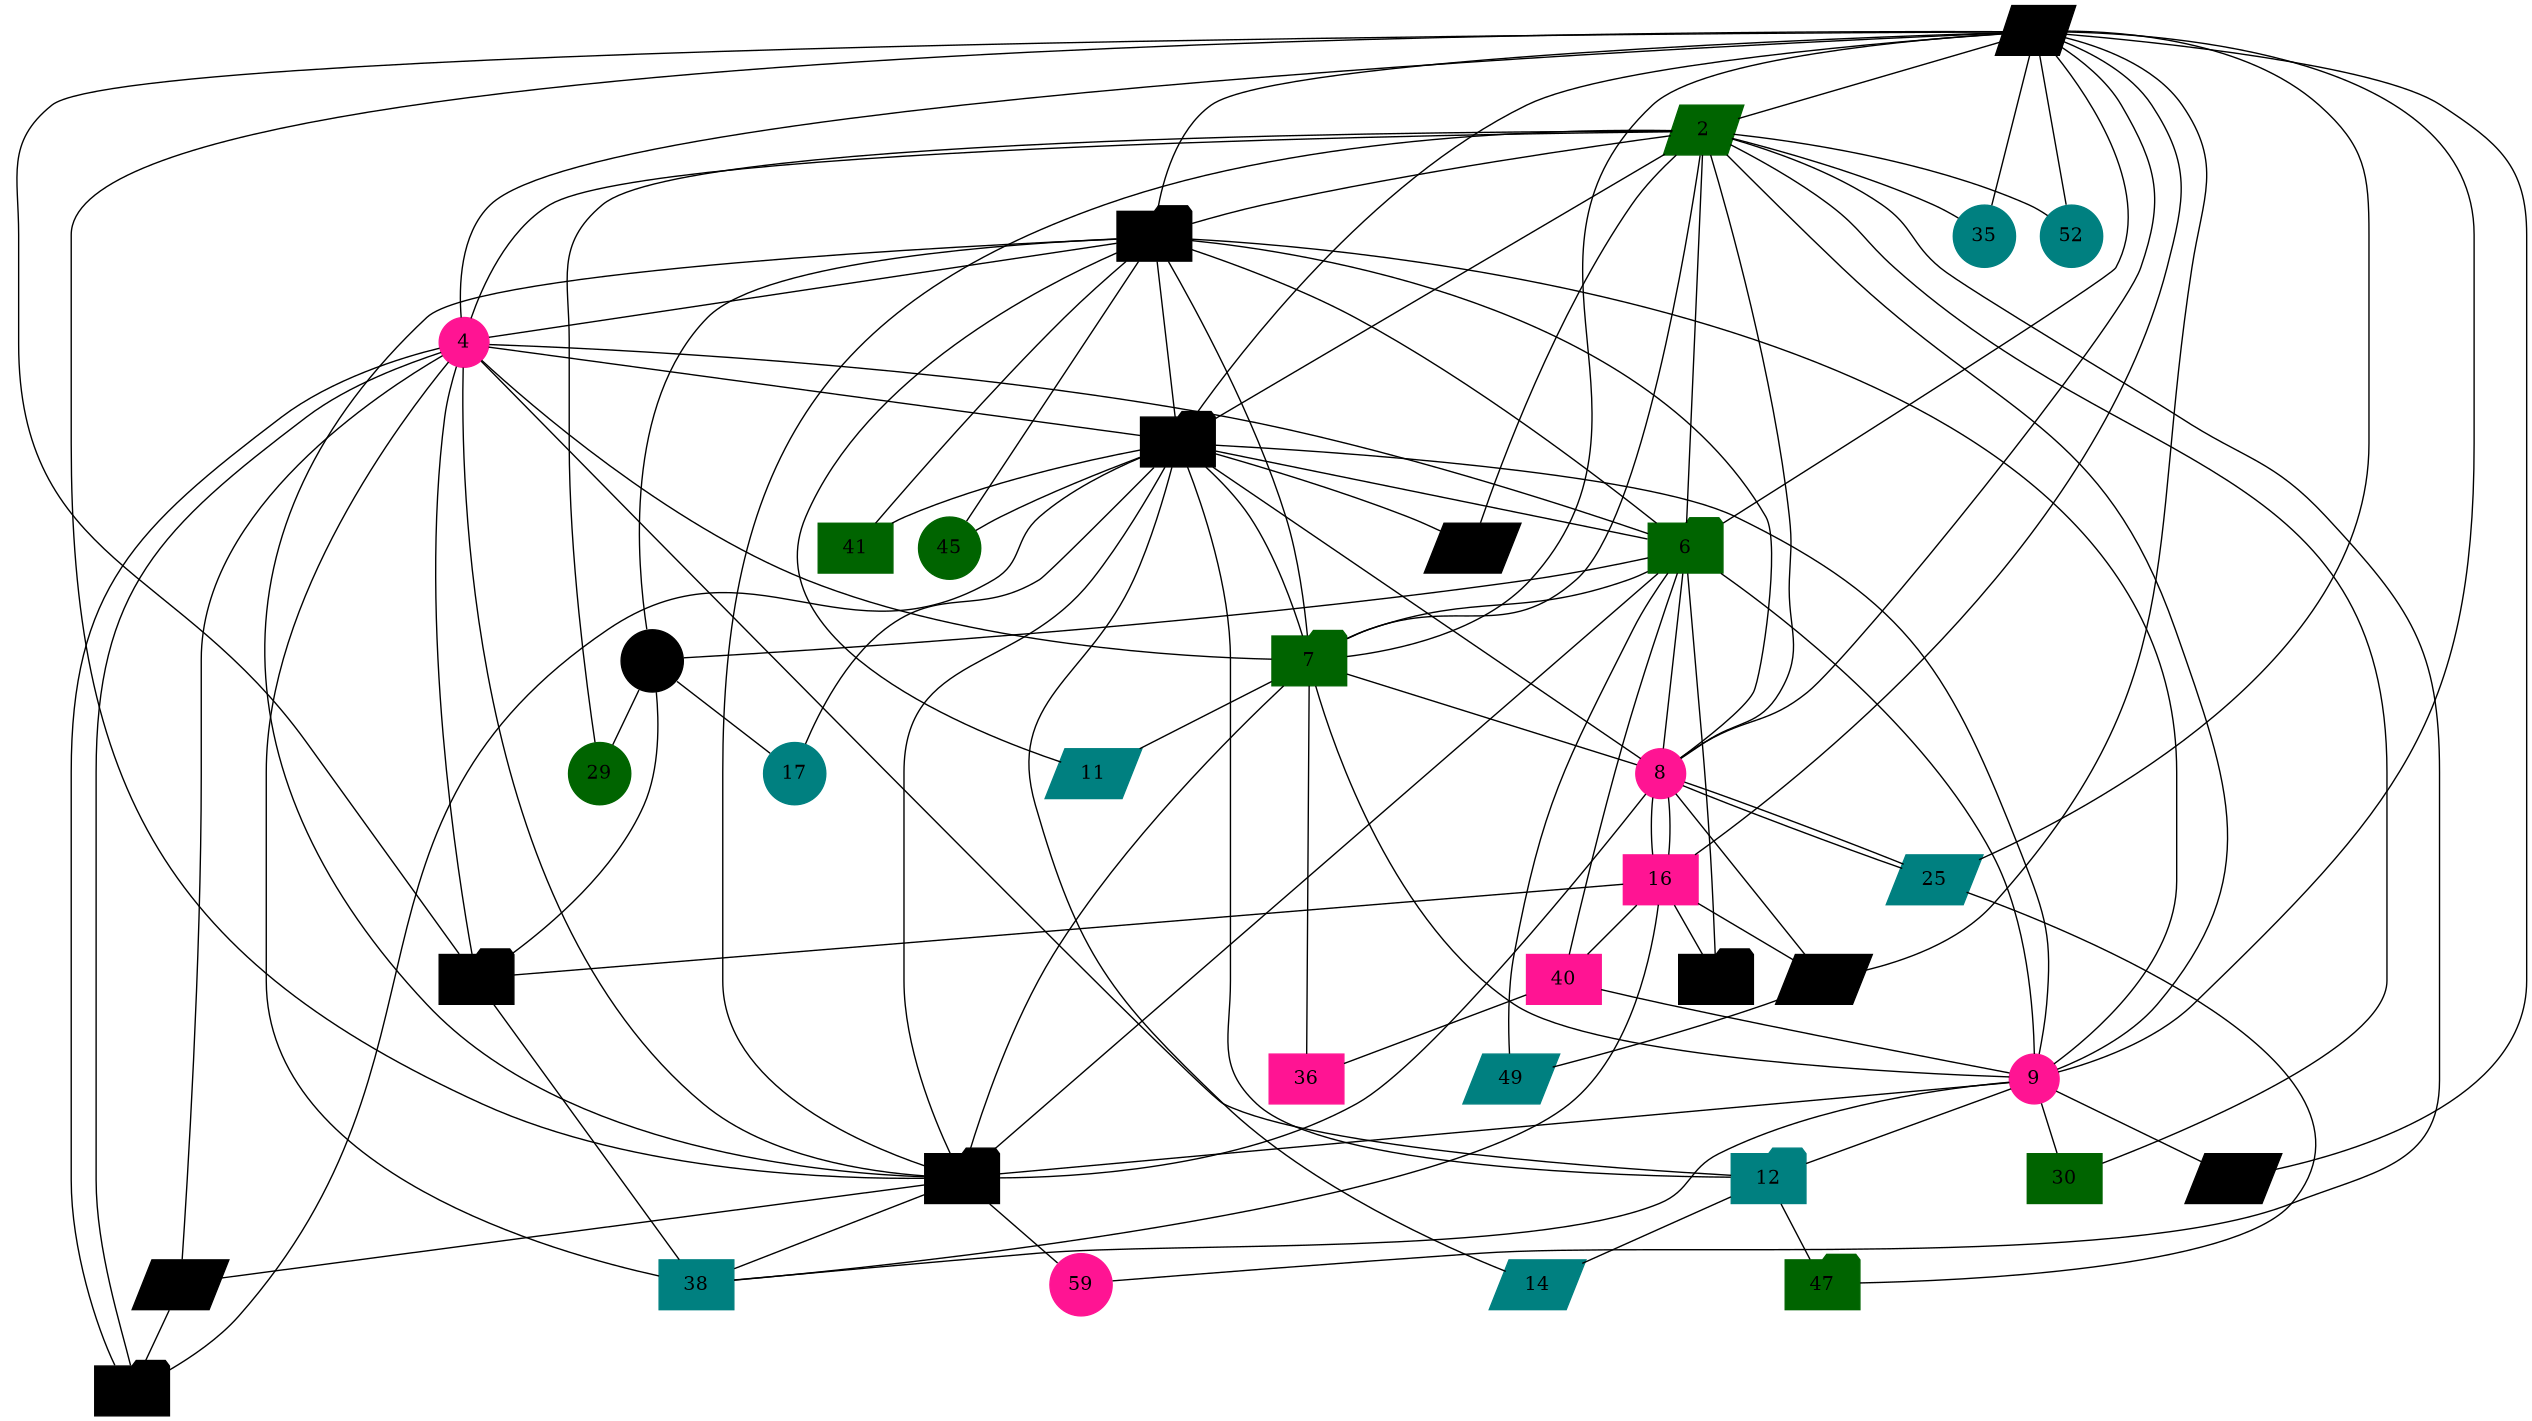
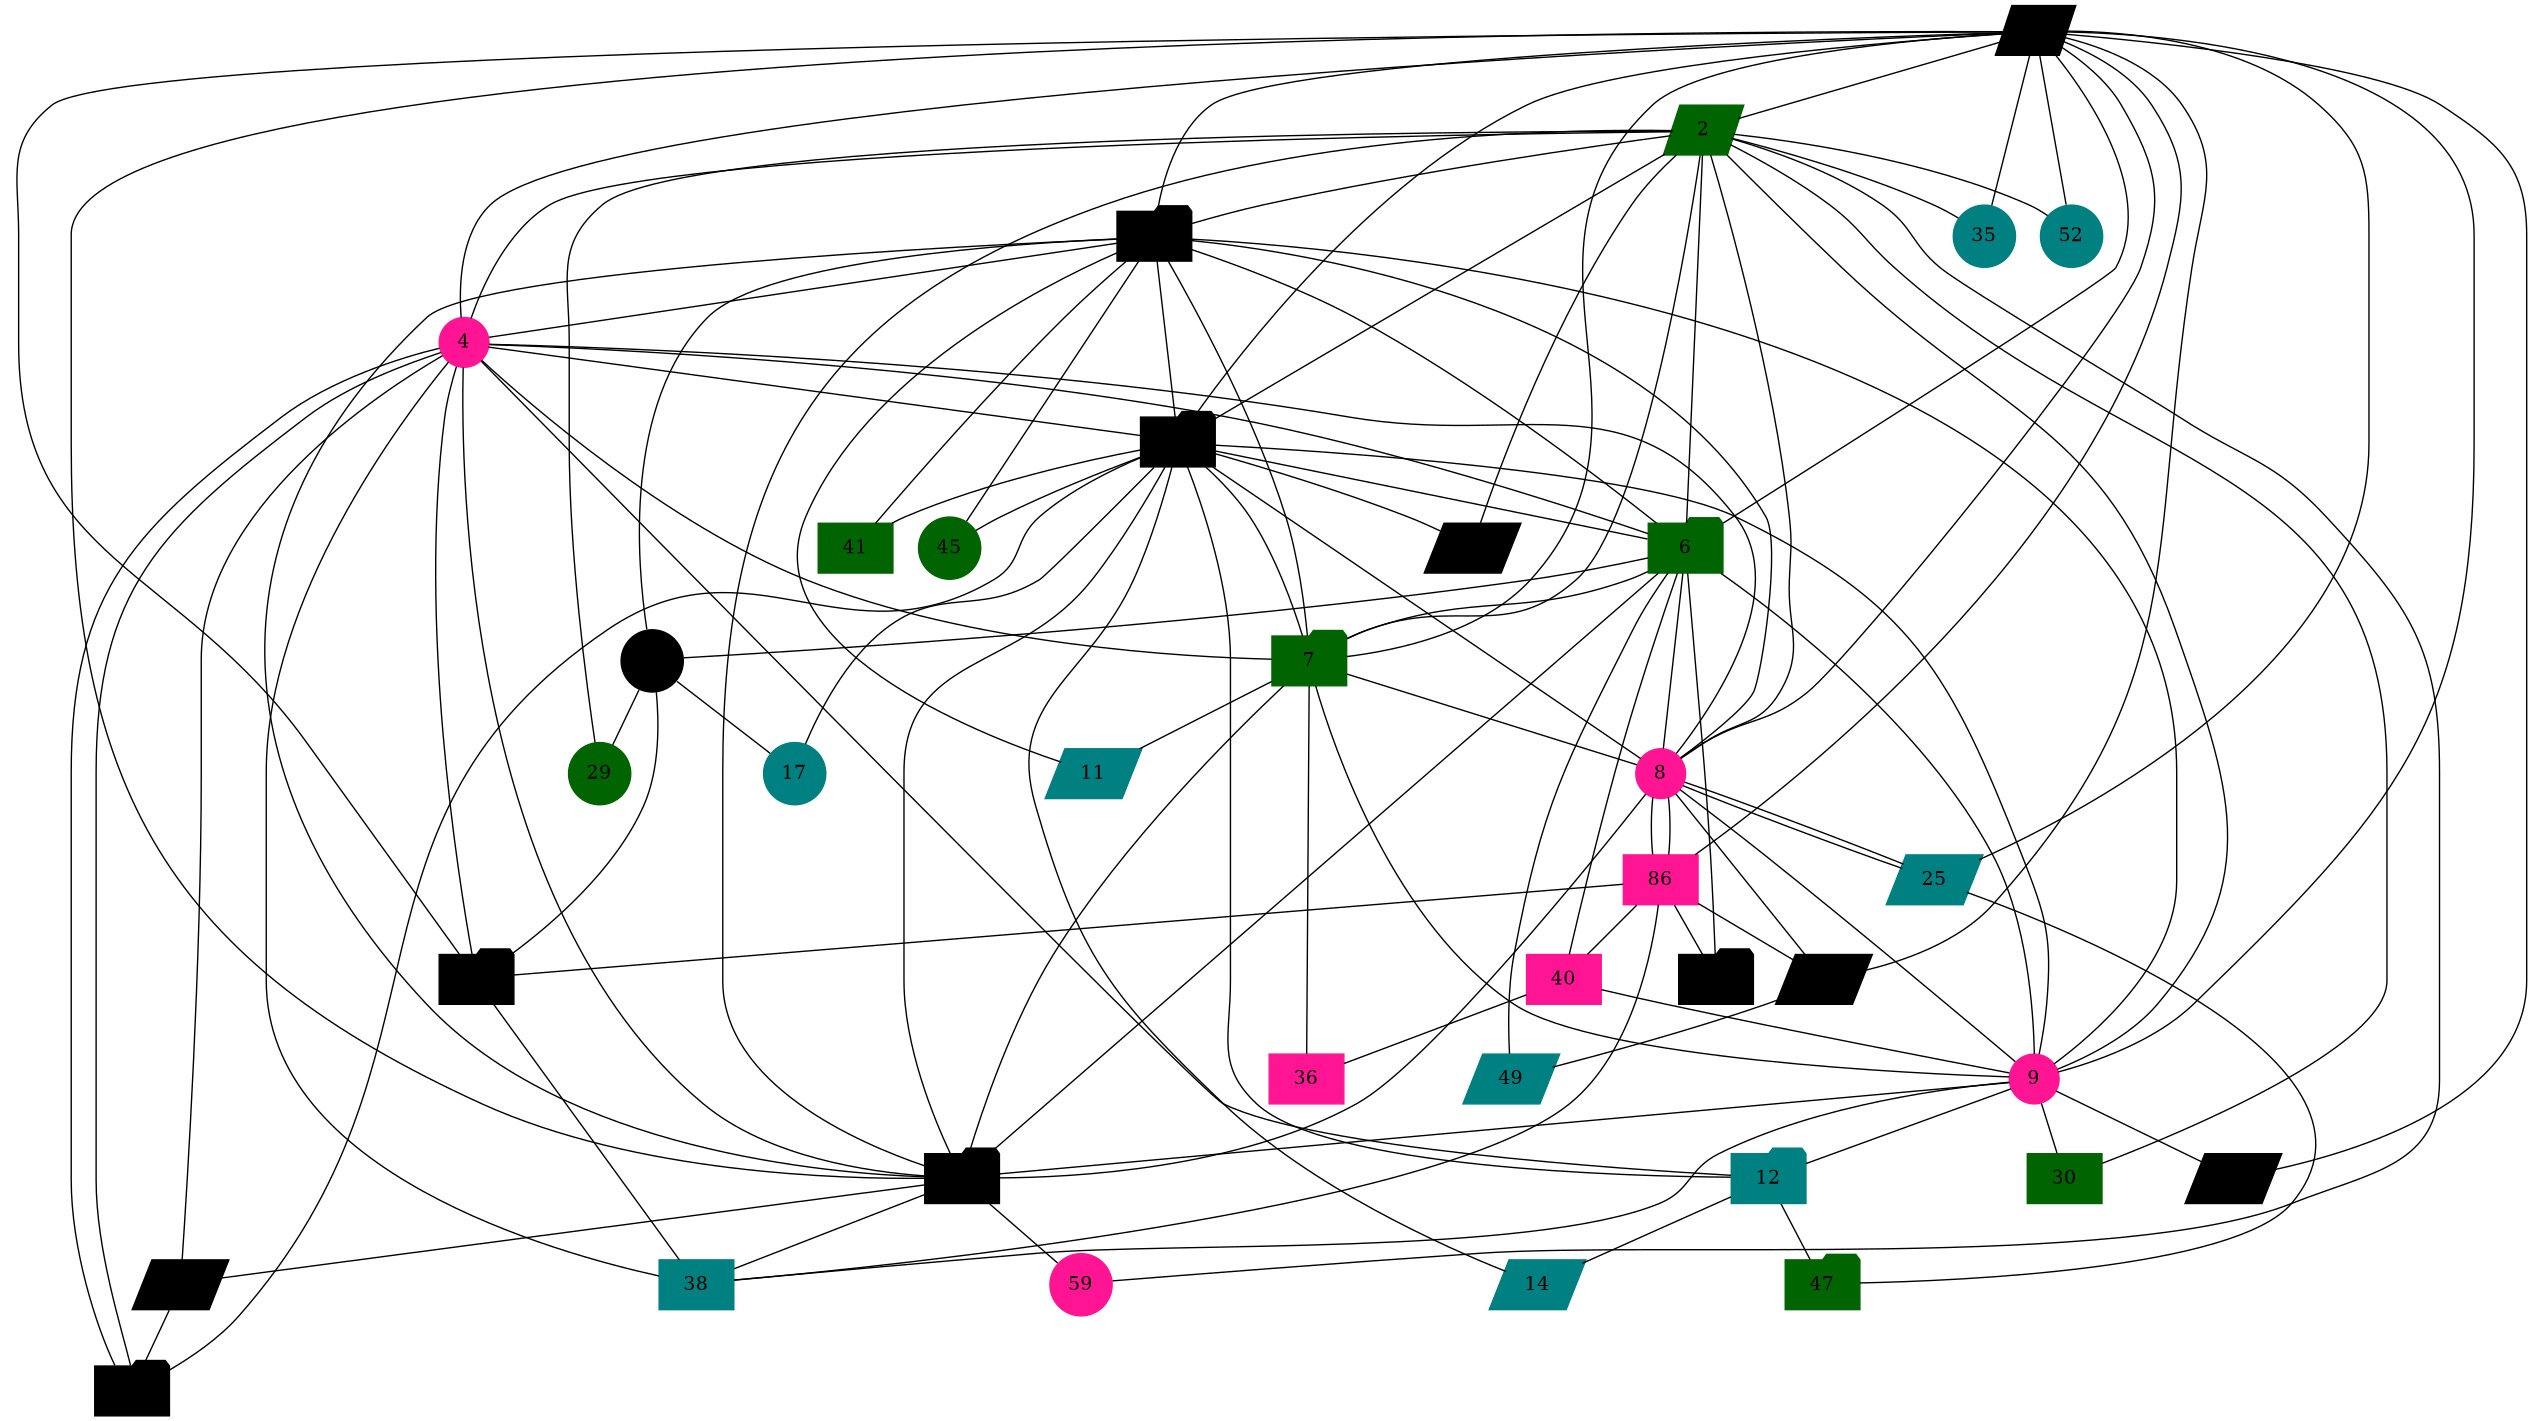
none -> (1219, 398)
(1661, 880) -> (1661, 880)
none -> (1849, 924)
